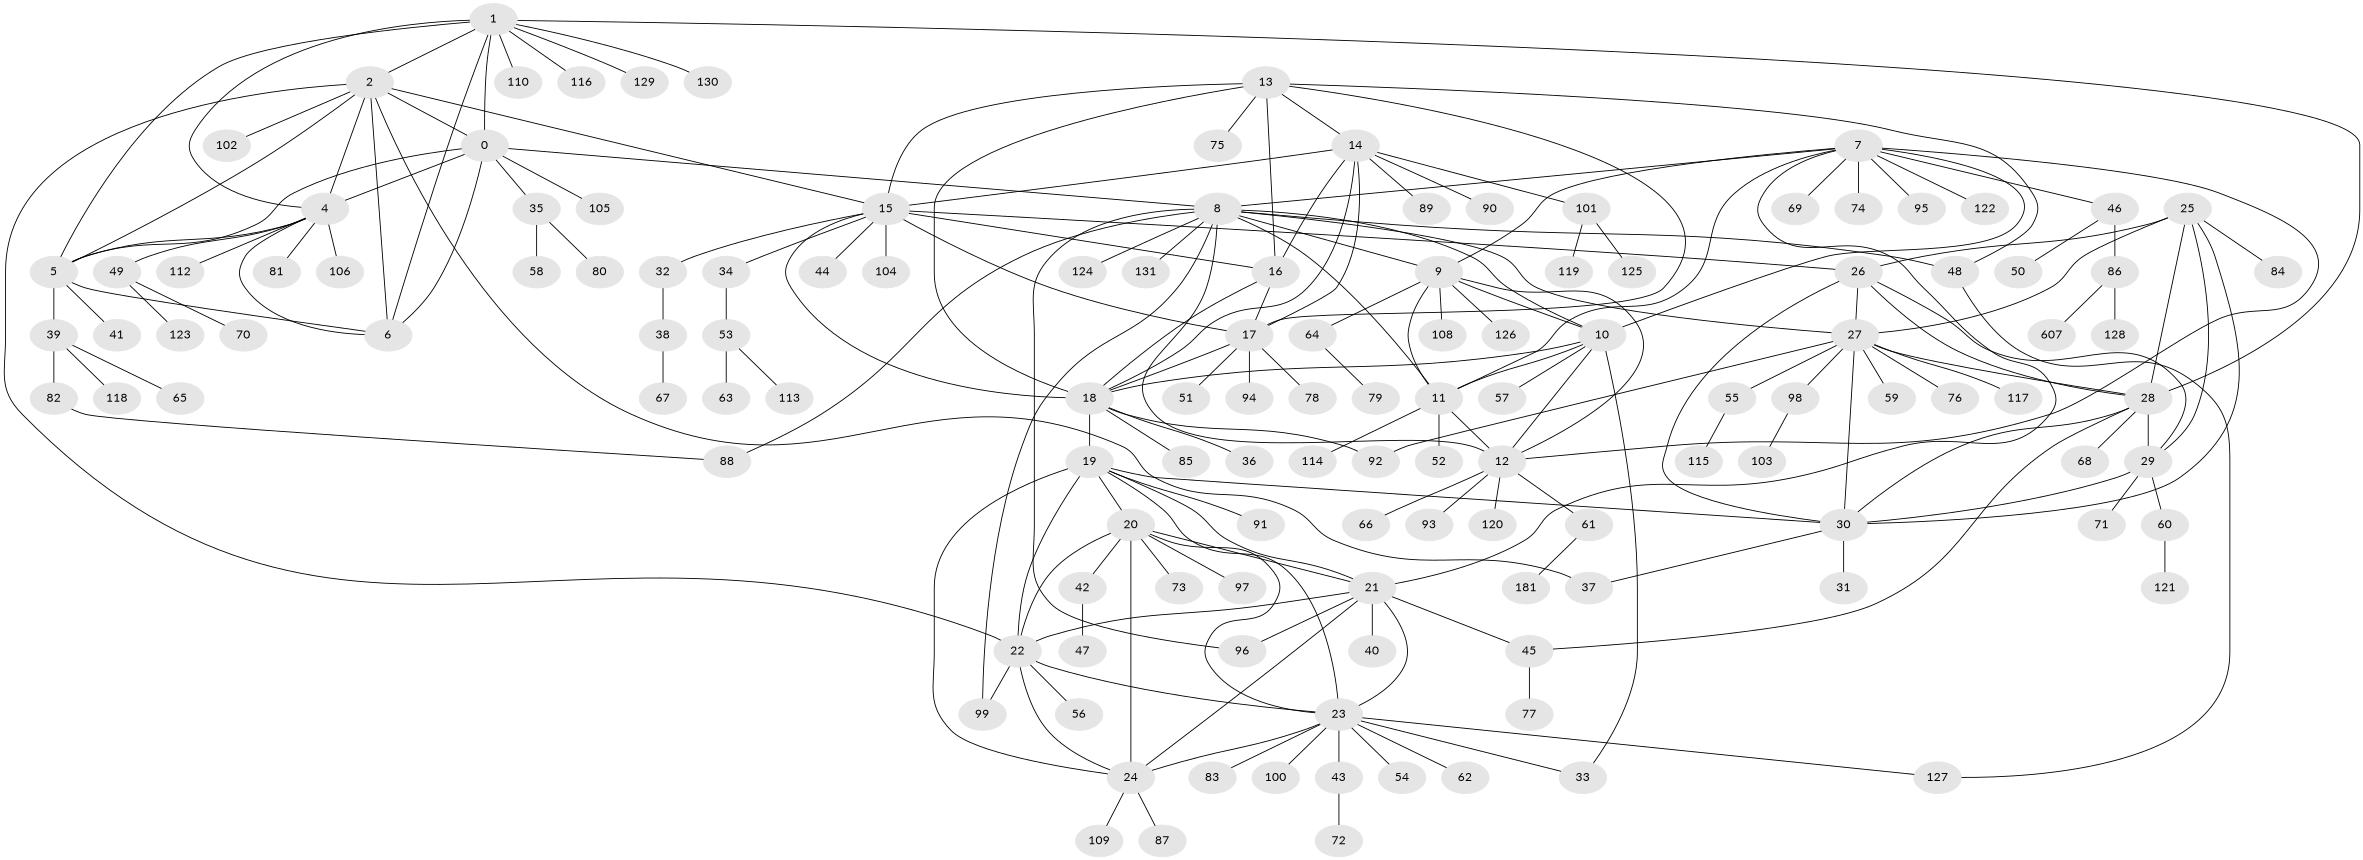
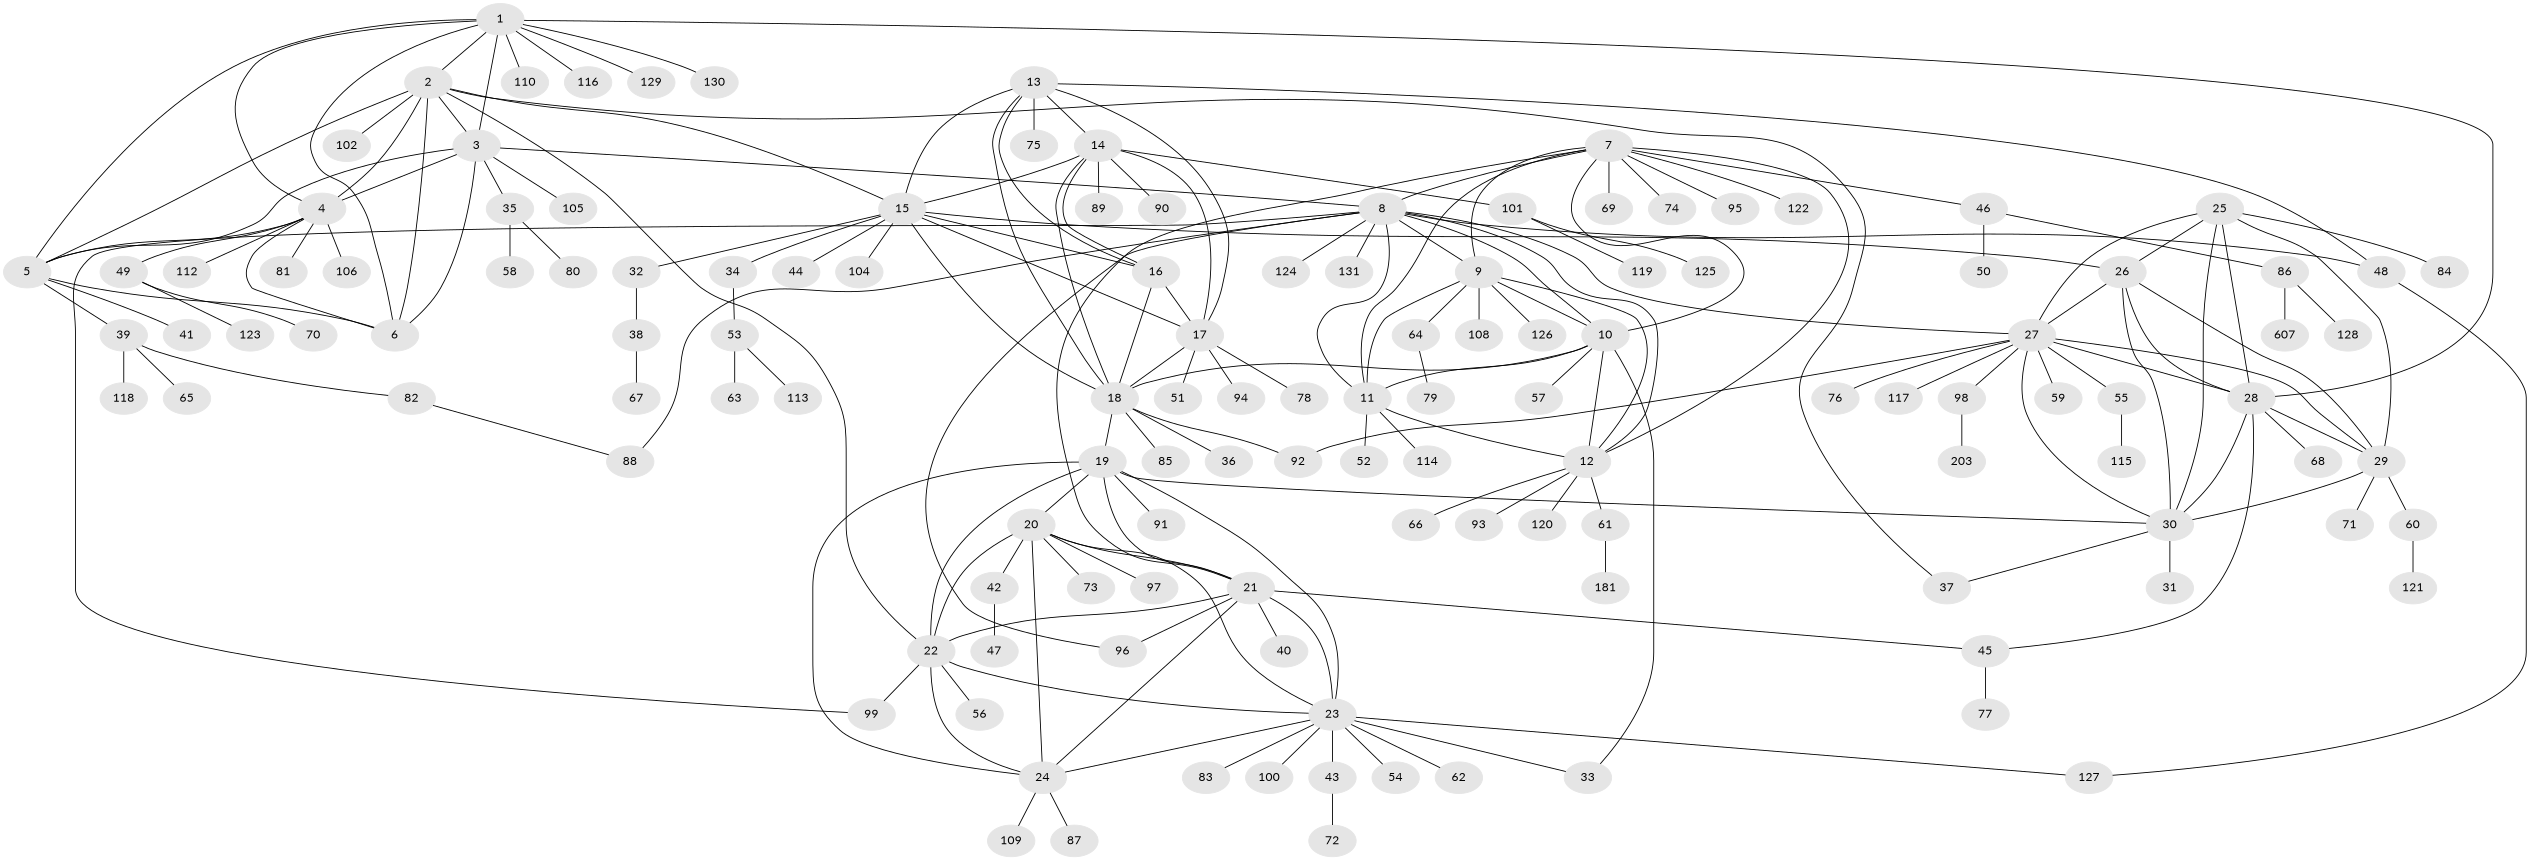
(485, 146) -> (477, 146)
none -> (2223, 366)
(1762, 462) -> (1962, 462)
